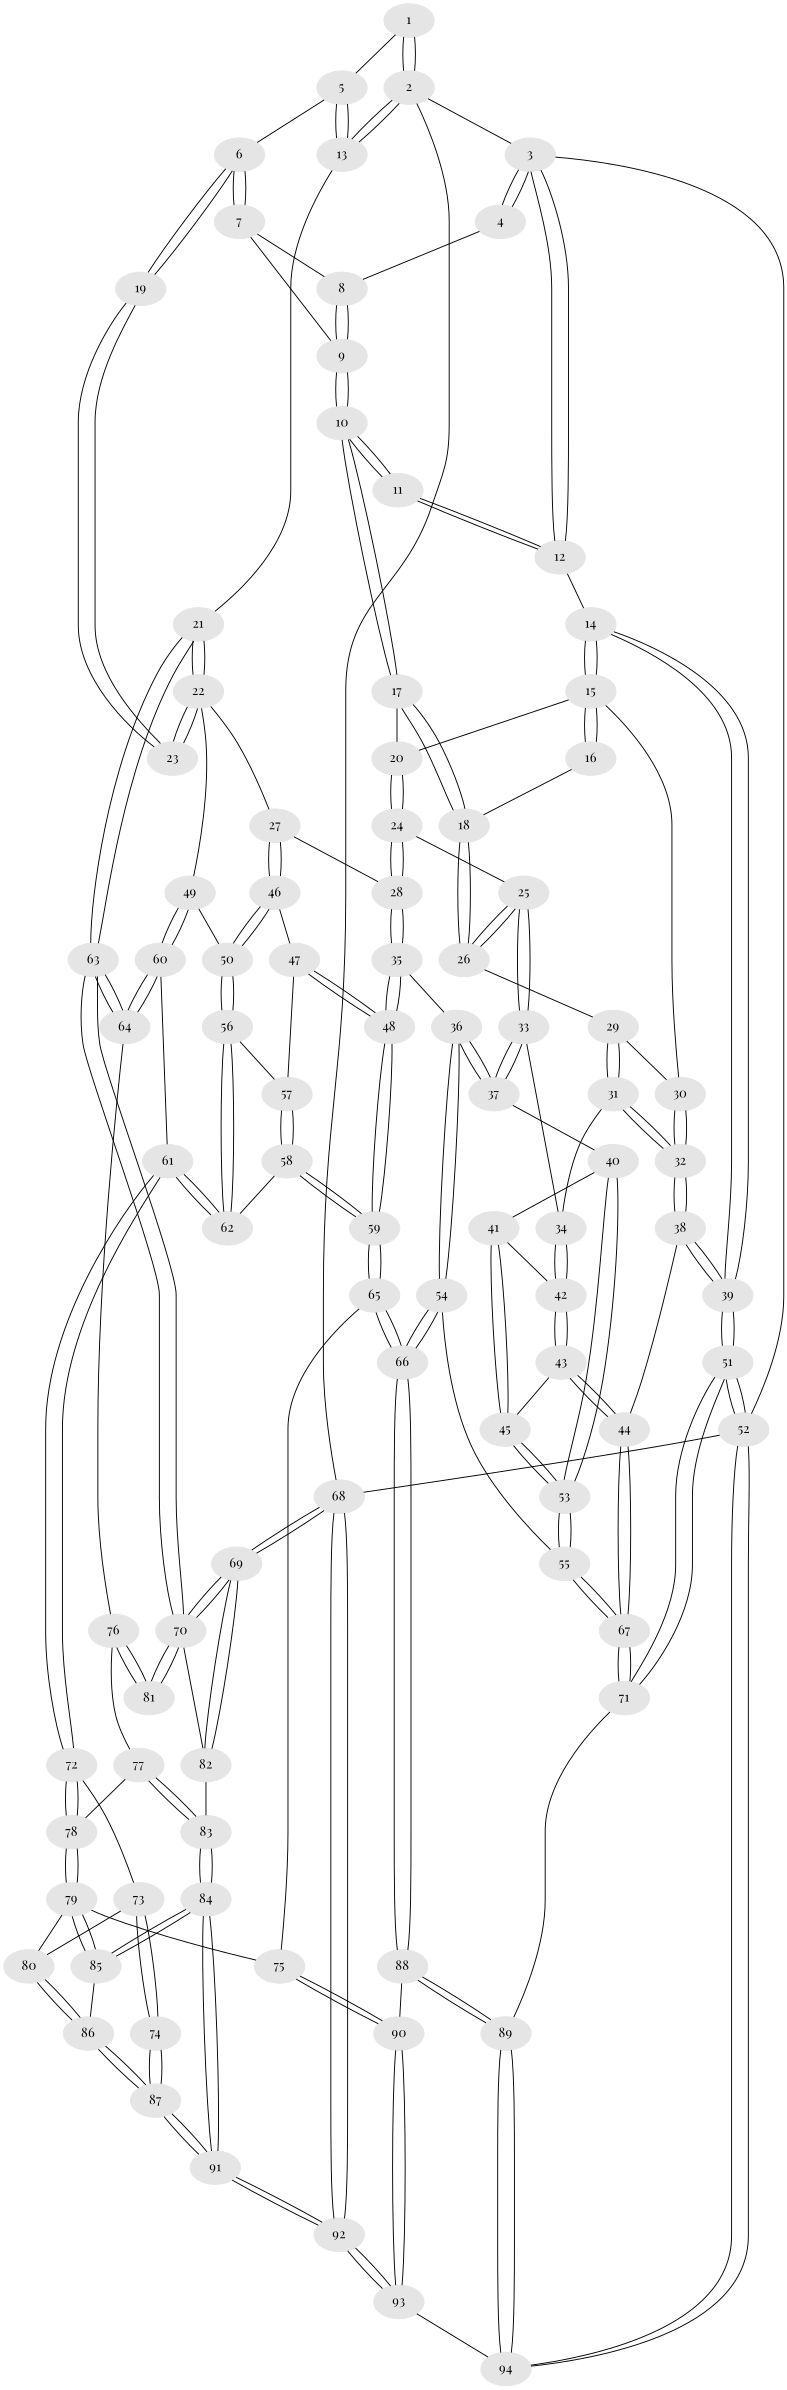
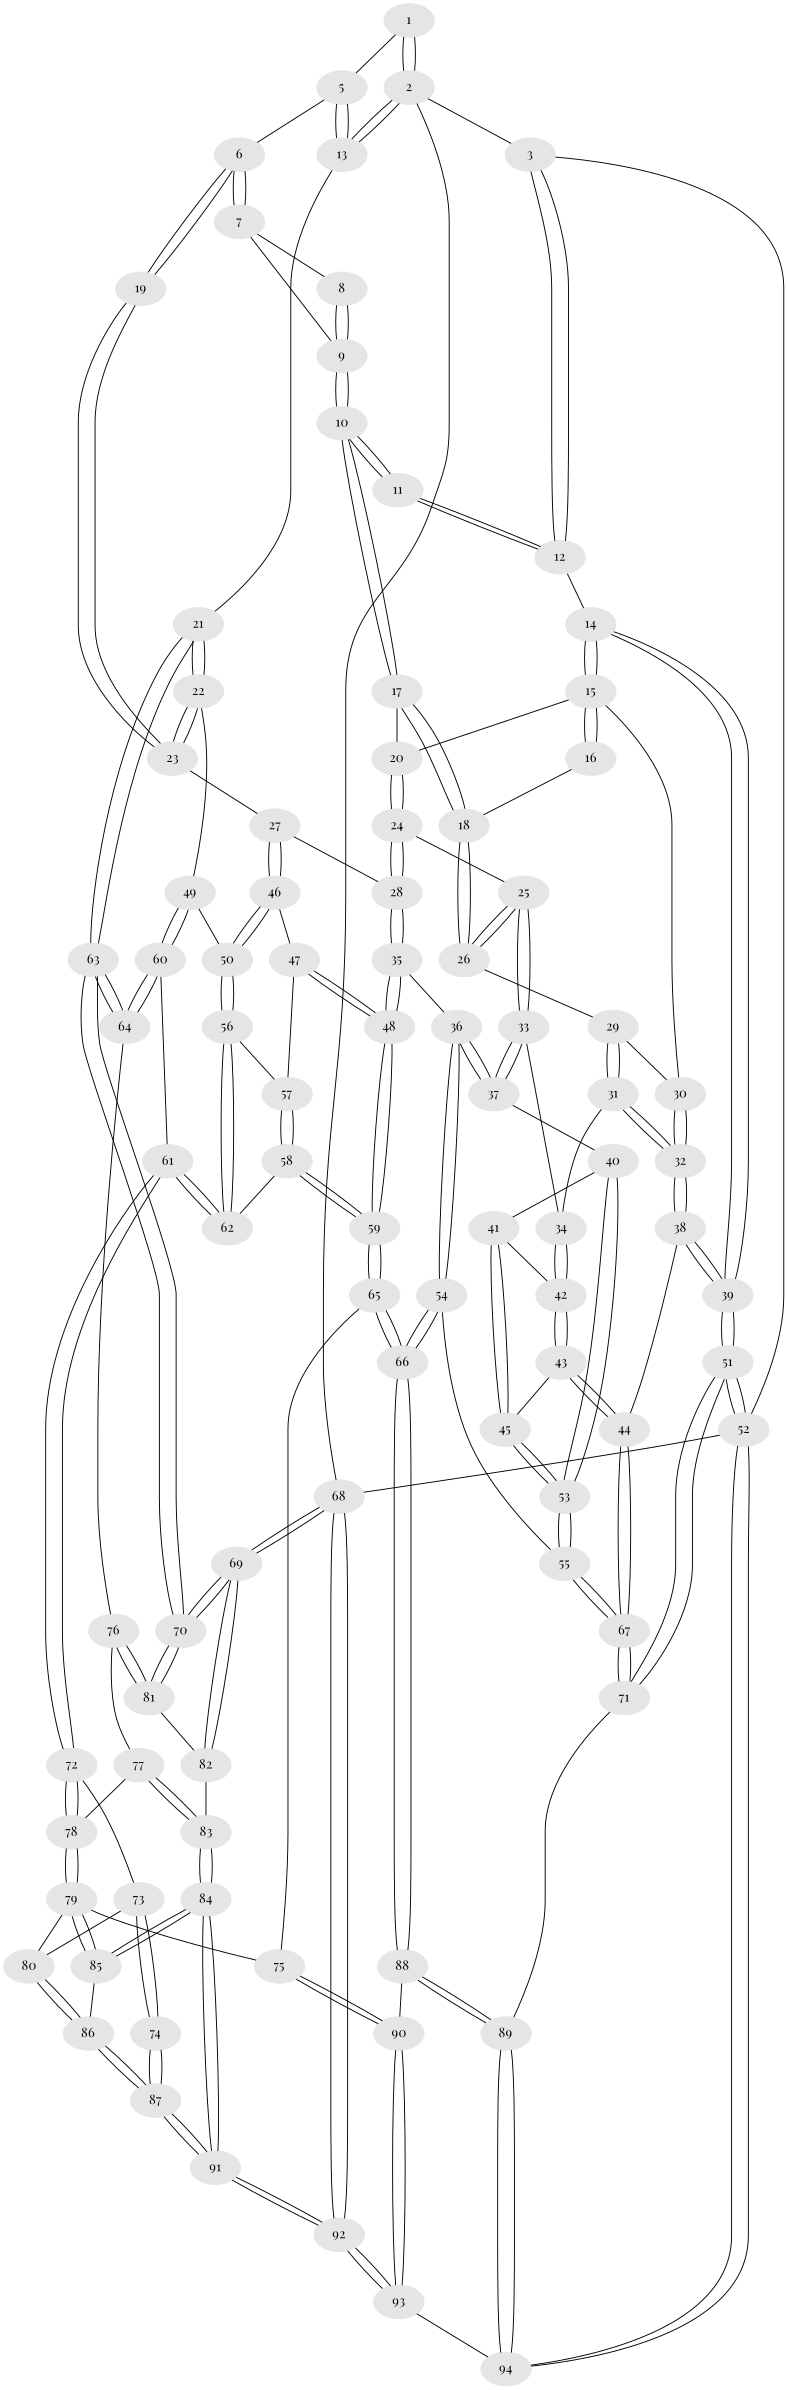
(500, 222) -> none
(244, 755) -> (224, 792)
(193, 1698) -> (178, 1732)
